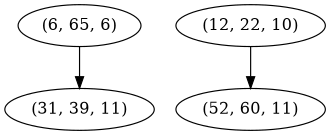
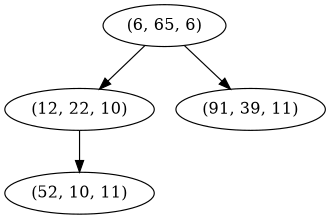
none -> (126, 63)
(80, 109) -> (251, 109)
(251, 109) -> (80, 193)
